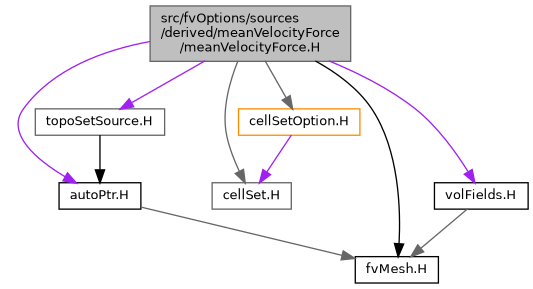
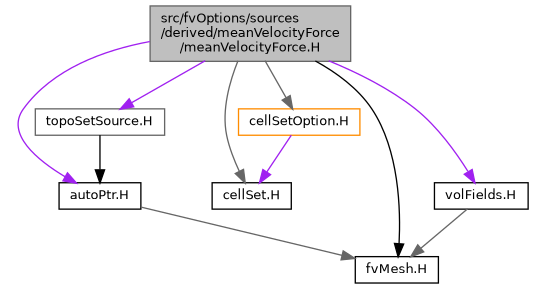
(252, 196) -> (252, 196)
